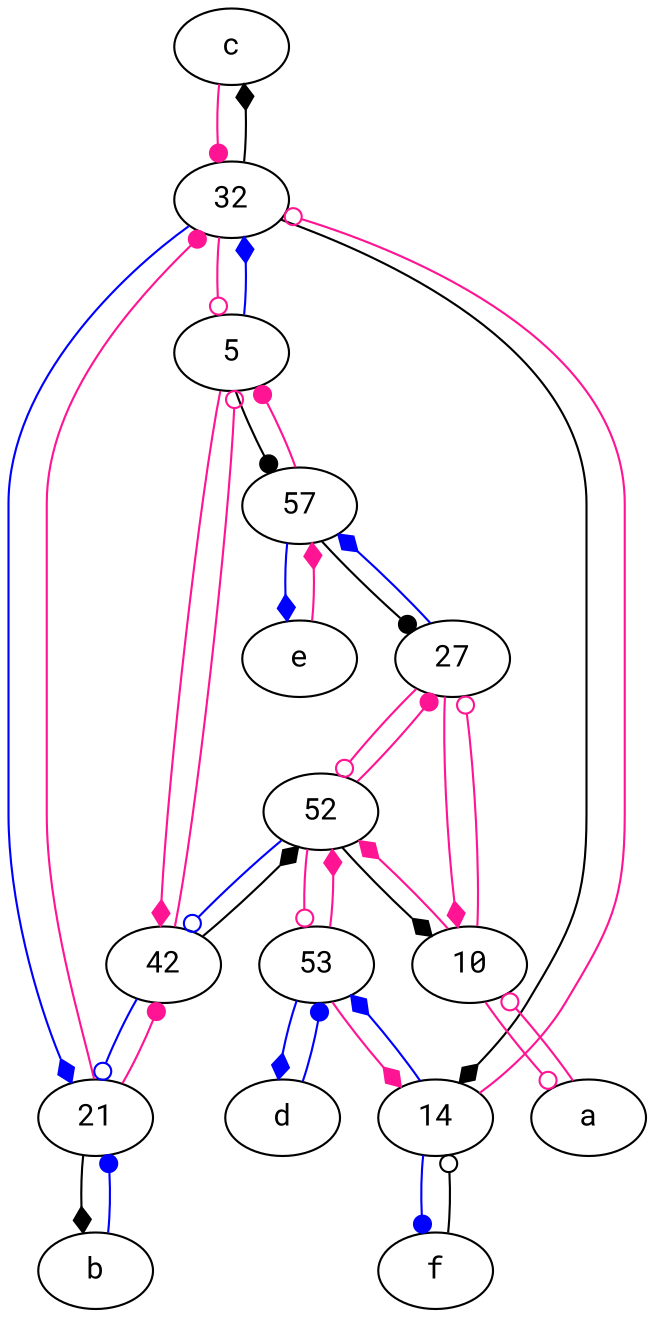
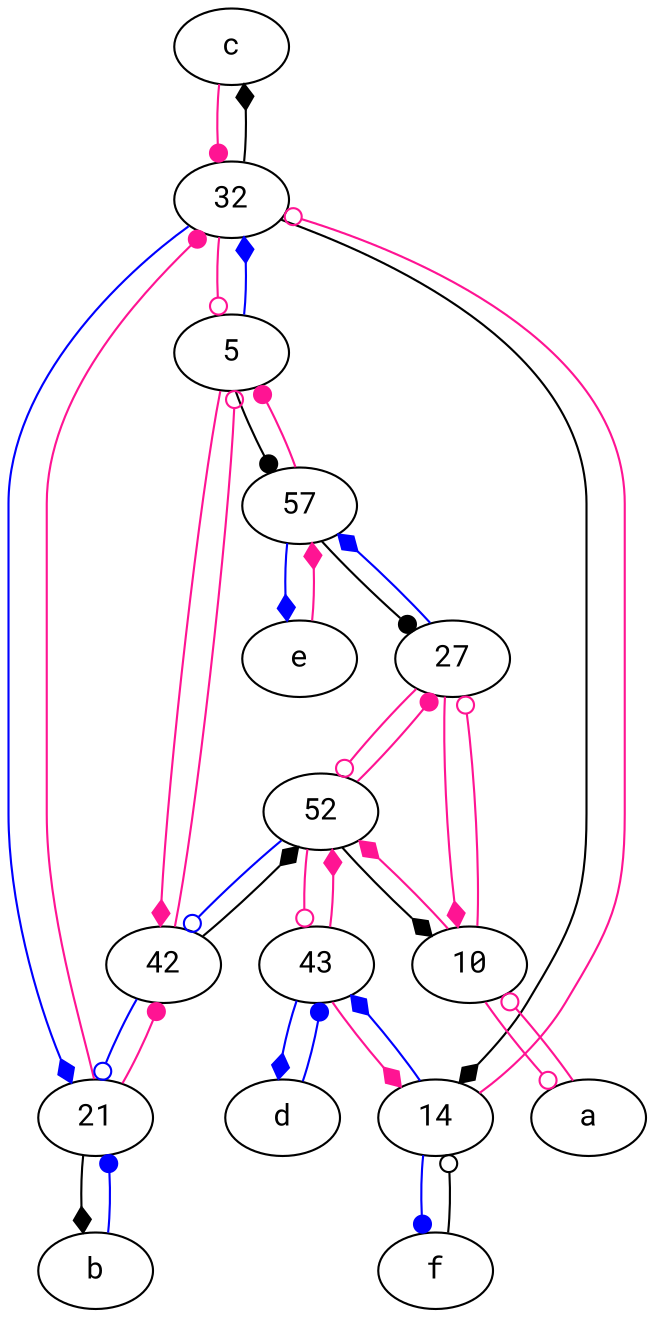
(317, 965) -> (317, 965)
